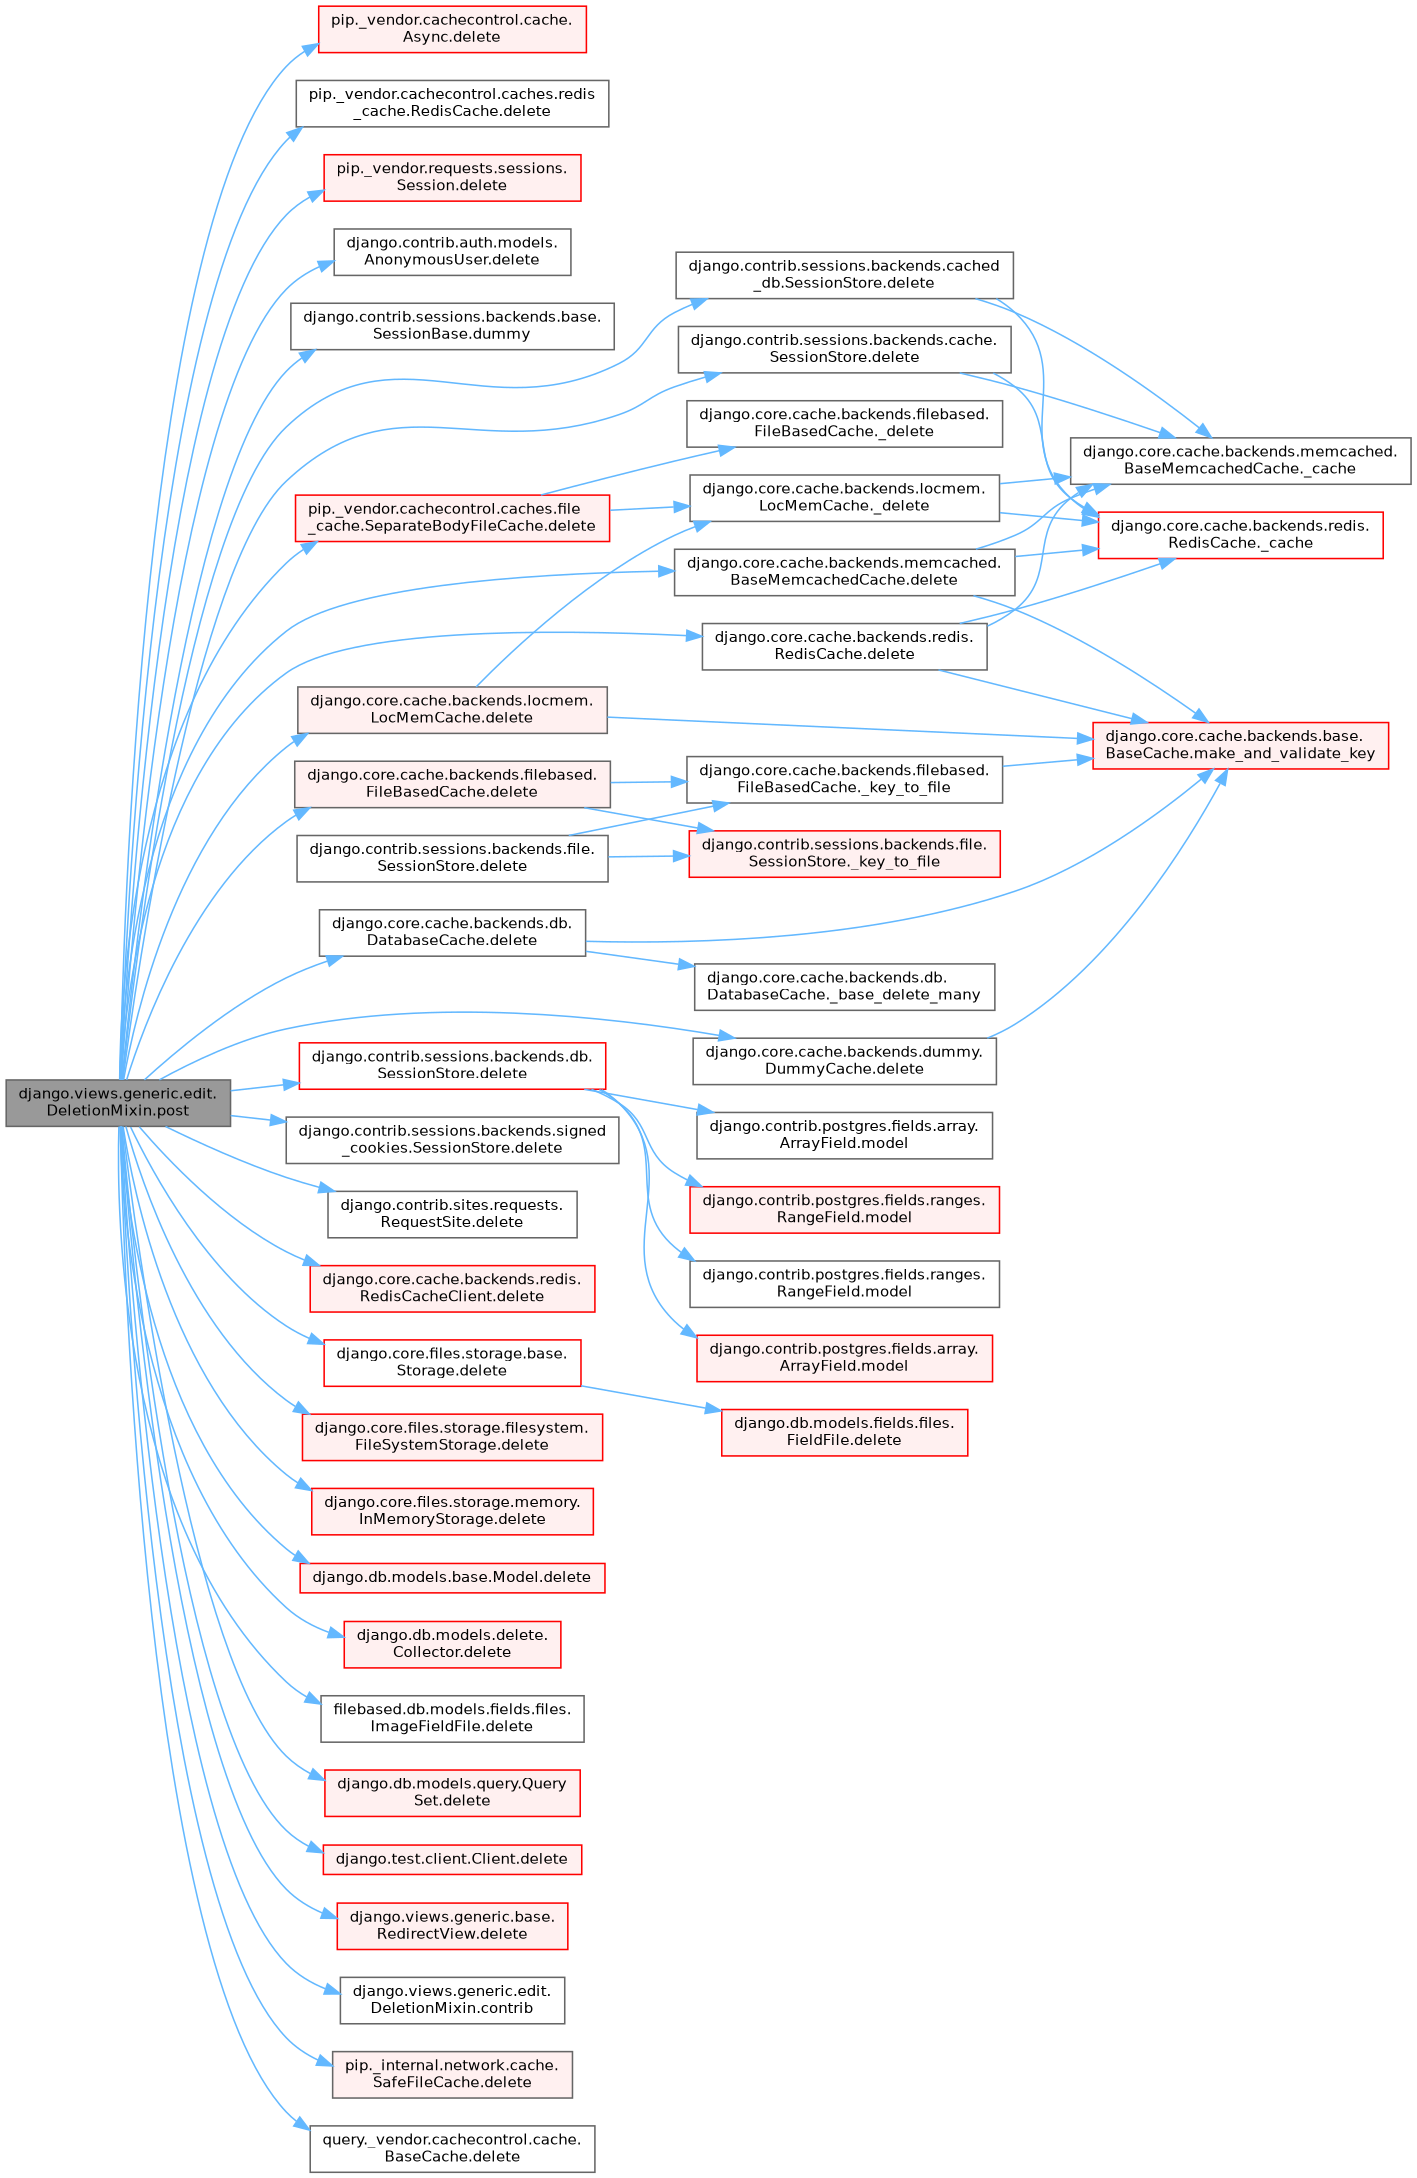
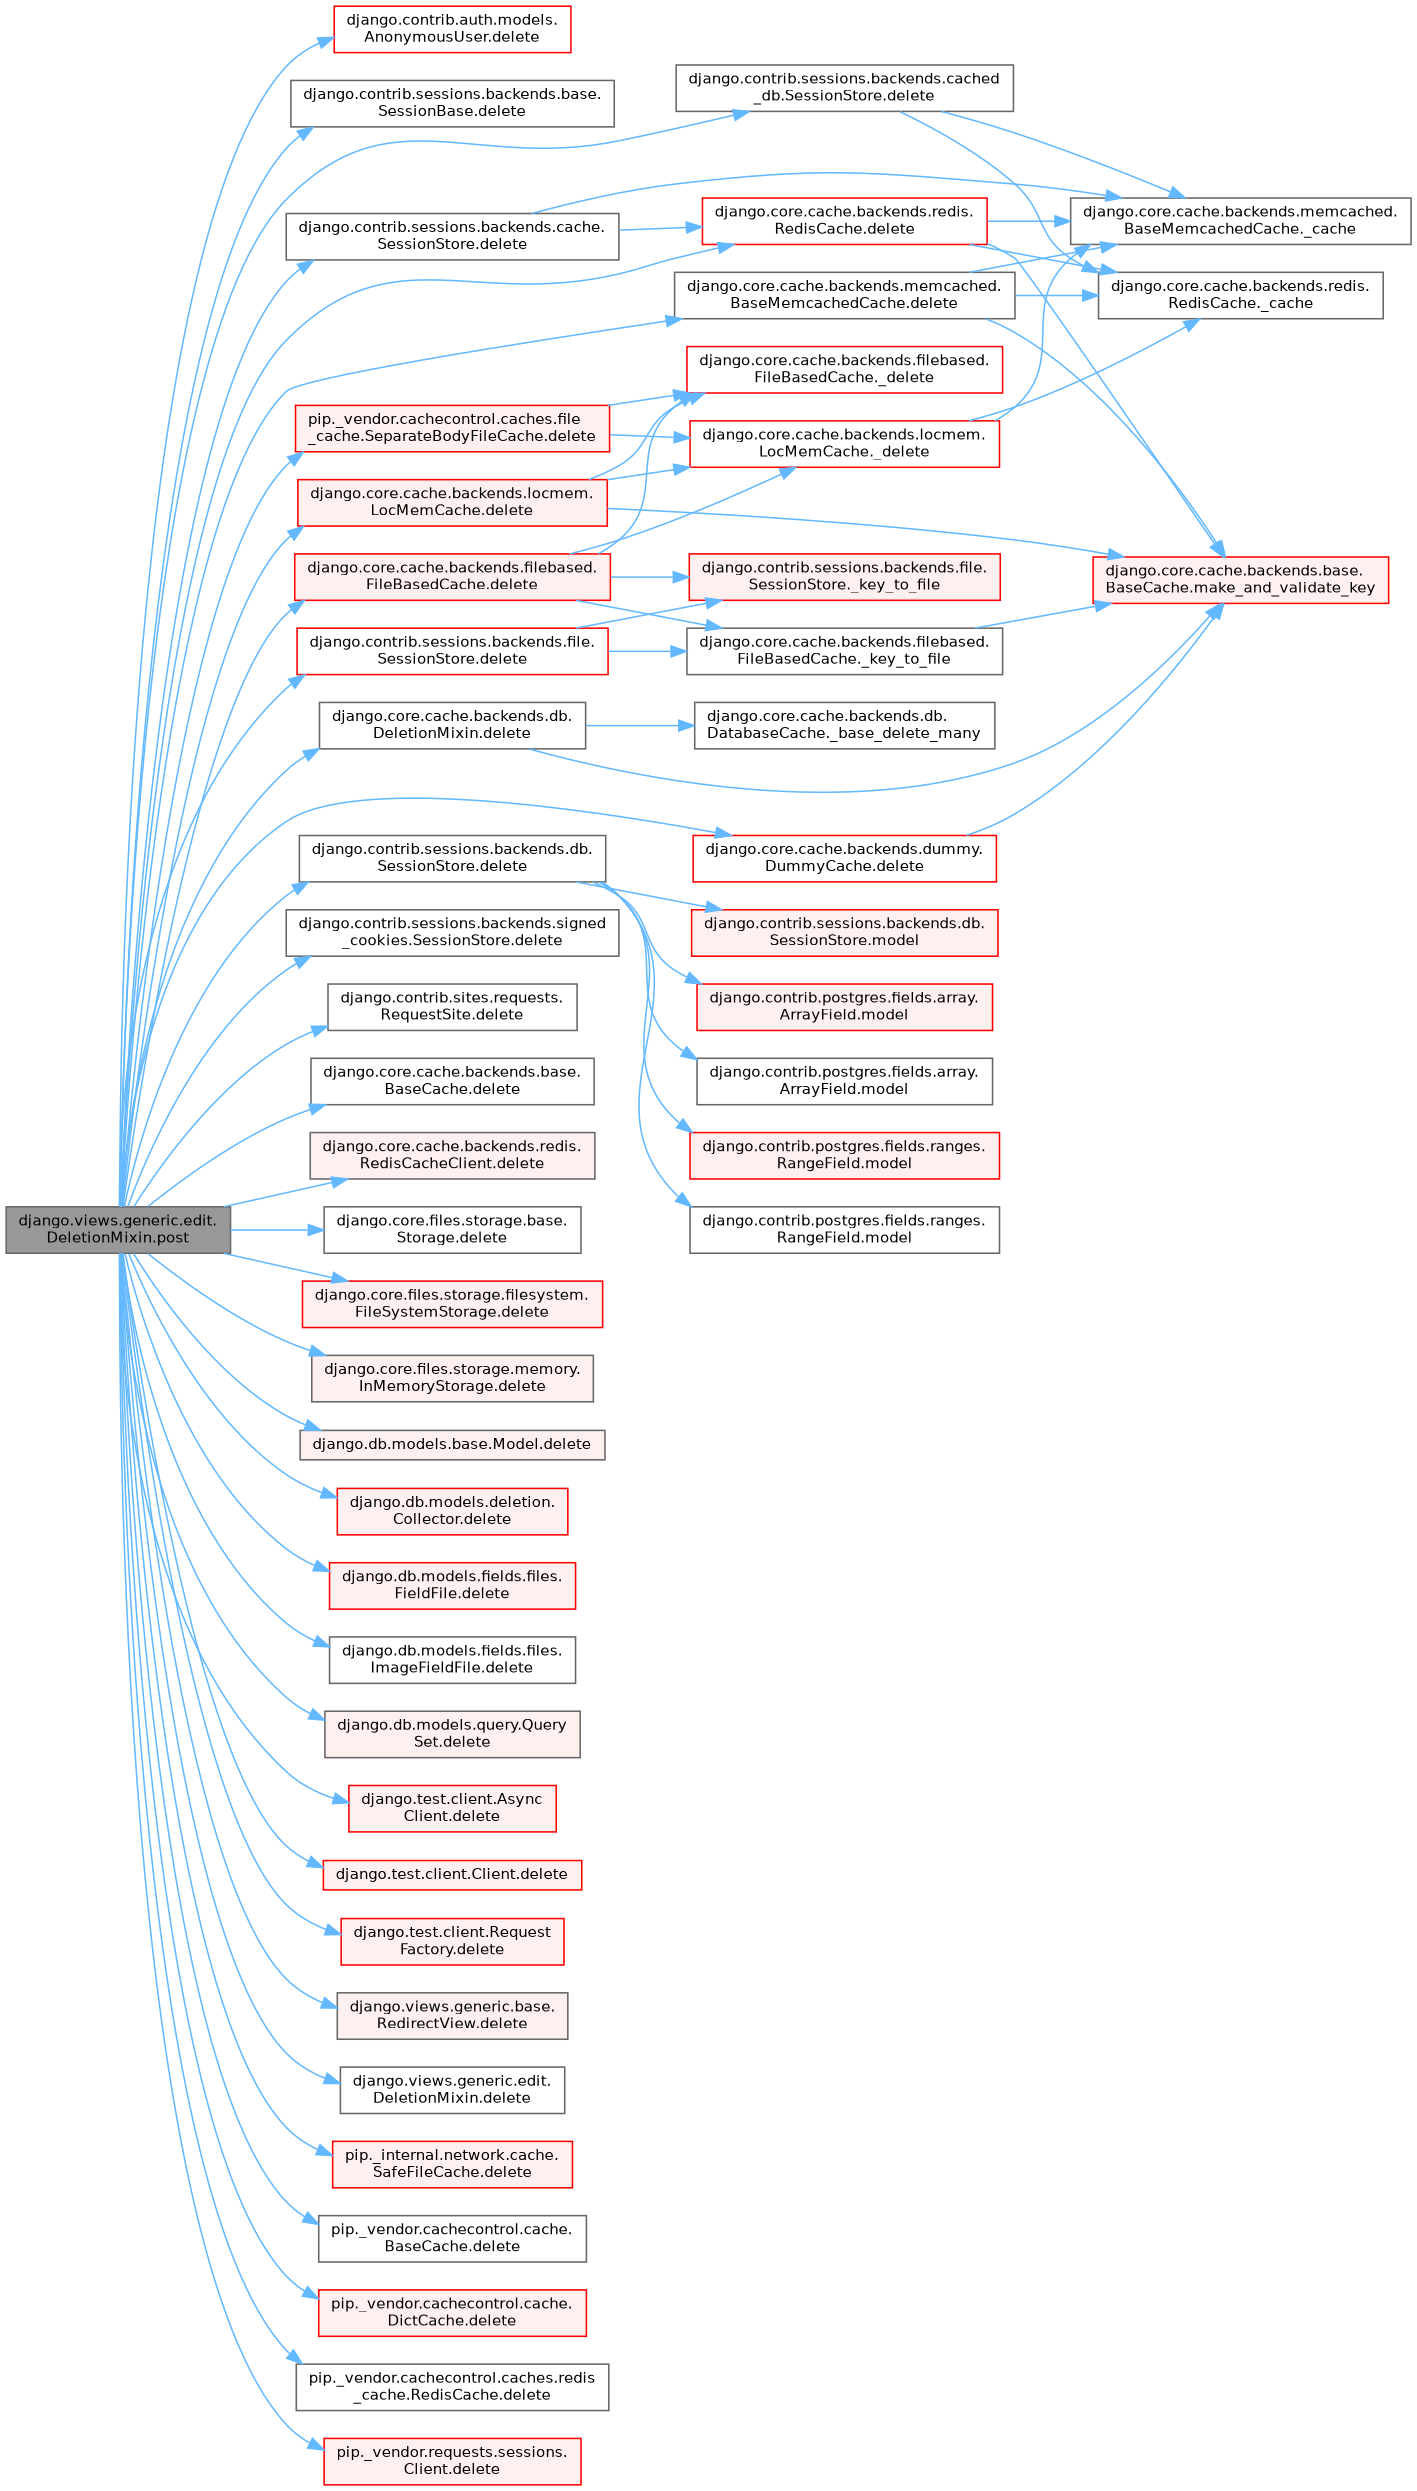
(453, 29) -> (453, 2313)
(453, 178) -> (453, 2462)
(453, 252) -> (453, 29)
(453, 326) -> (453, 104)
(1031, 406) -> (653, 229)
(845, 424) -> (845, 370)
none -> (641, 446)
none -> (646, 486)
(845, 498) -> (845, 444)
none -> (672, 521)
(1241, 535) -> (1241, 296)
(845, 647) -> (845, 221)
(453, 710) -> (453, 503)
(453, 784) -> (453, 577)
(453, 859) -> (453, 651)
none -> (156, 927)
(453, 933) -> (453, 726)
none -> (845, 933)
(845, 1061) -> (845, 859)
(453, 1066) -> (453, 859)
none -> (453, 1082)
(453, 1289) -> (453, 1156)
(453, 1363) -> (453, 1230)
(643, 1397) -> (190, 1429)
(453, 1512) -> (453, 1379)
(453, 1578) -> (453, 1445)
(453, 1645) -> (453, 1512)
(453, 1719) -> (453, 1660)
(453, 1793) -> (453, 1734)
none -> (453, 1809)
(453, 1926) -> (453, 2016)
none -> (453, 1942)
(453, 2001) -> (453, 2090)
(453, 2075) -> (453, 2165)
(453, 2149) -> (453, 2239)
